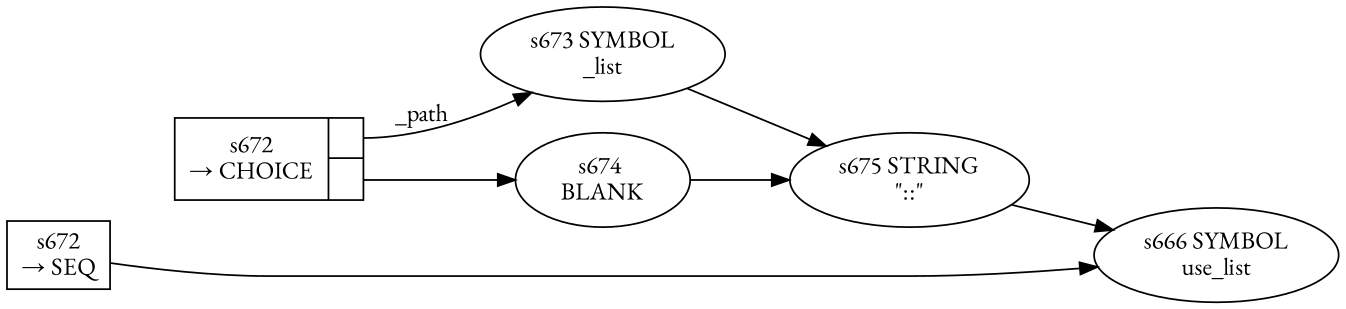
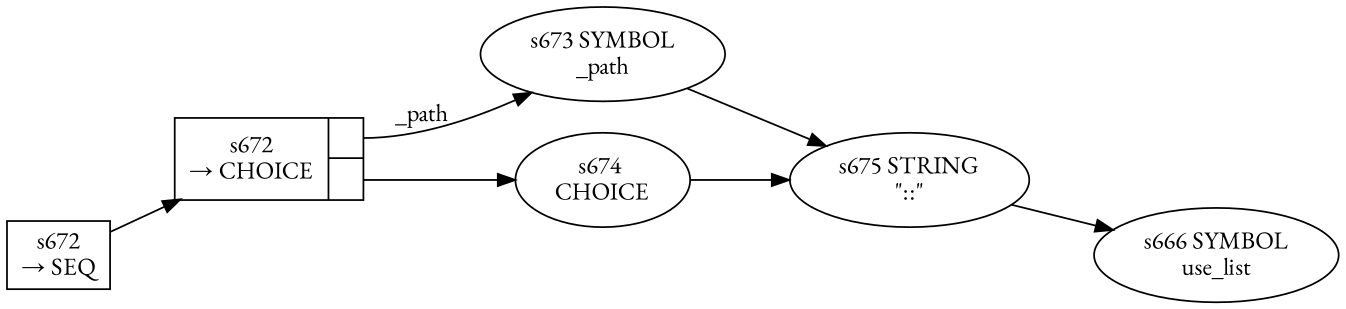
(603, 54) -> (603, 54)
(603, 180) -> (603, 180)
(595, 276) -> (137, 219)
